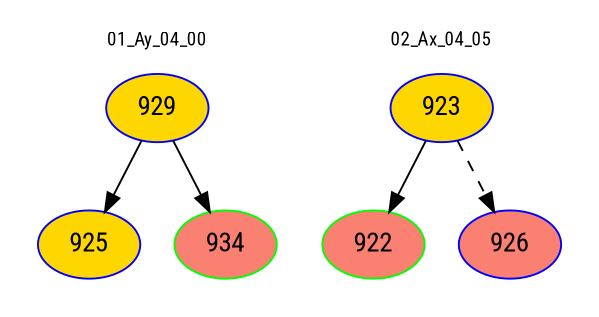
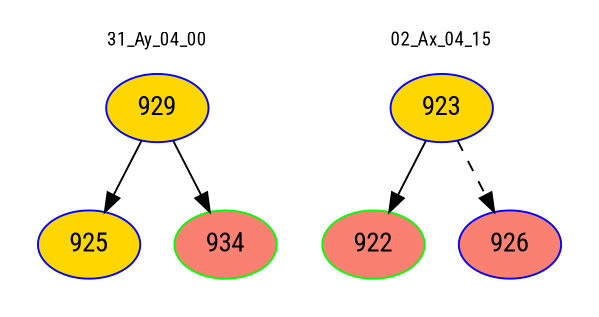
(157, 41) -> (157, 41)
(442, 41) -> (442, 41)
